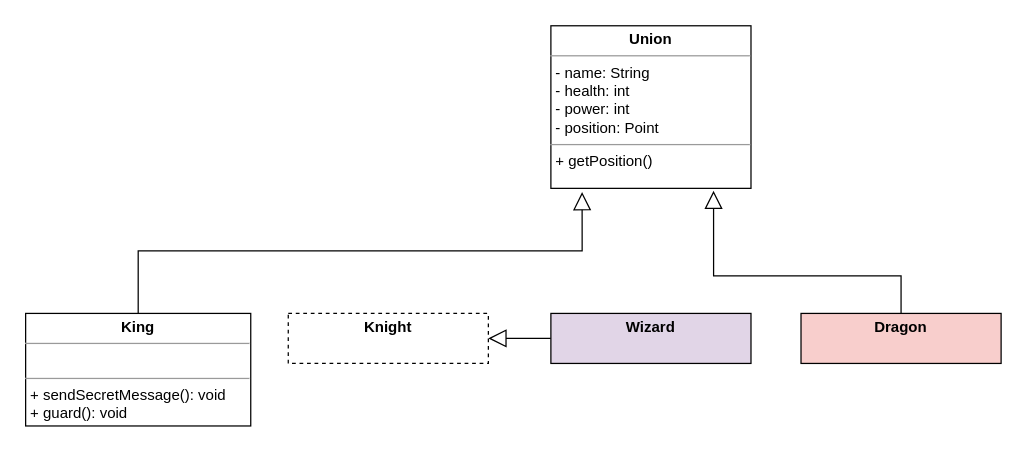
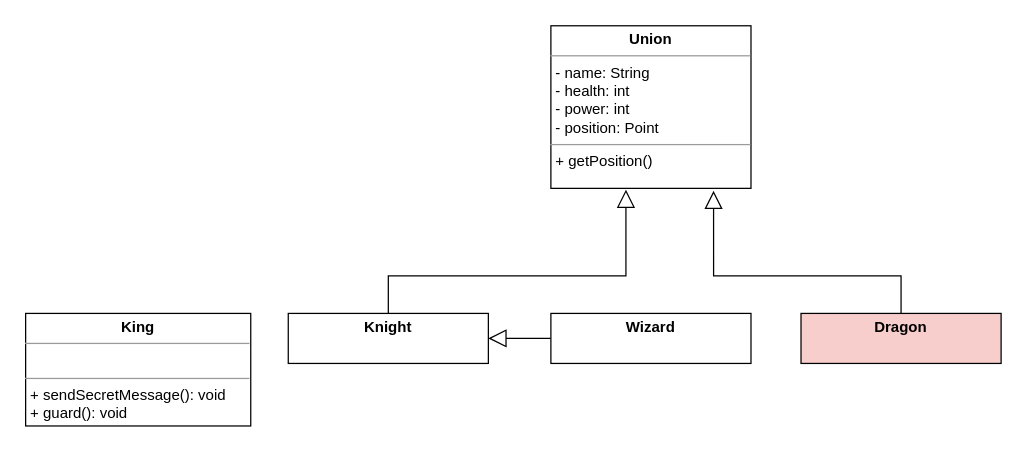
(349, 251) -> none
none -> (522, 276)
(388, 338) -> (388, 338)
(651, 338) -> (651, 338)
